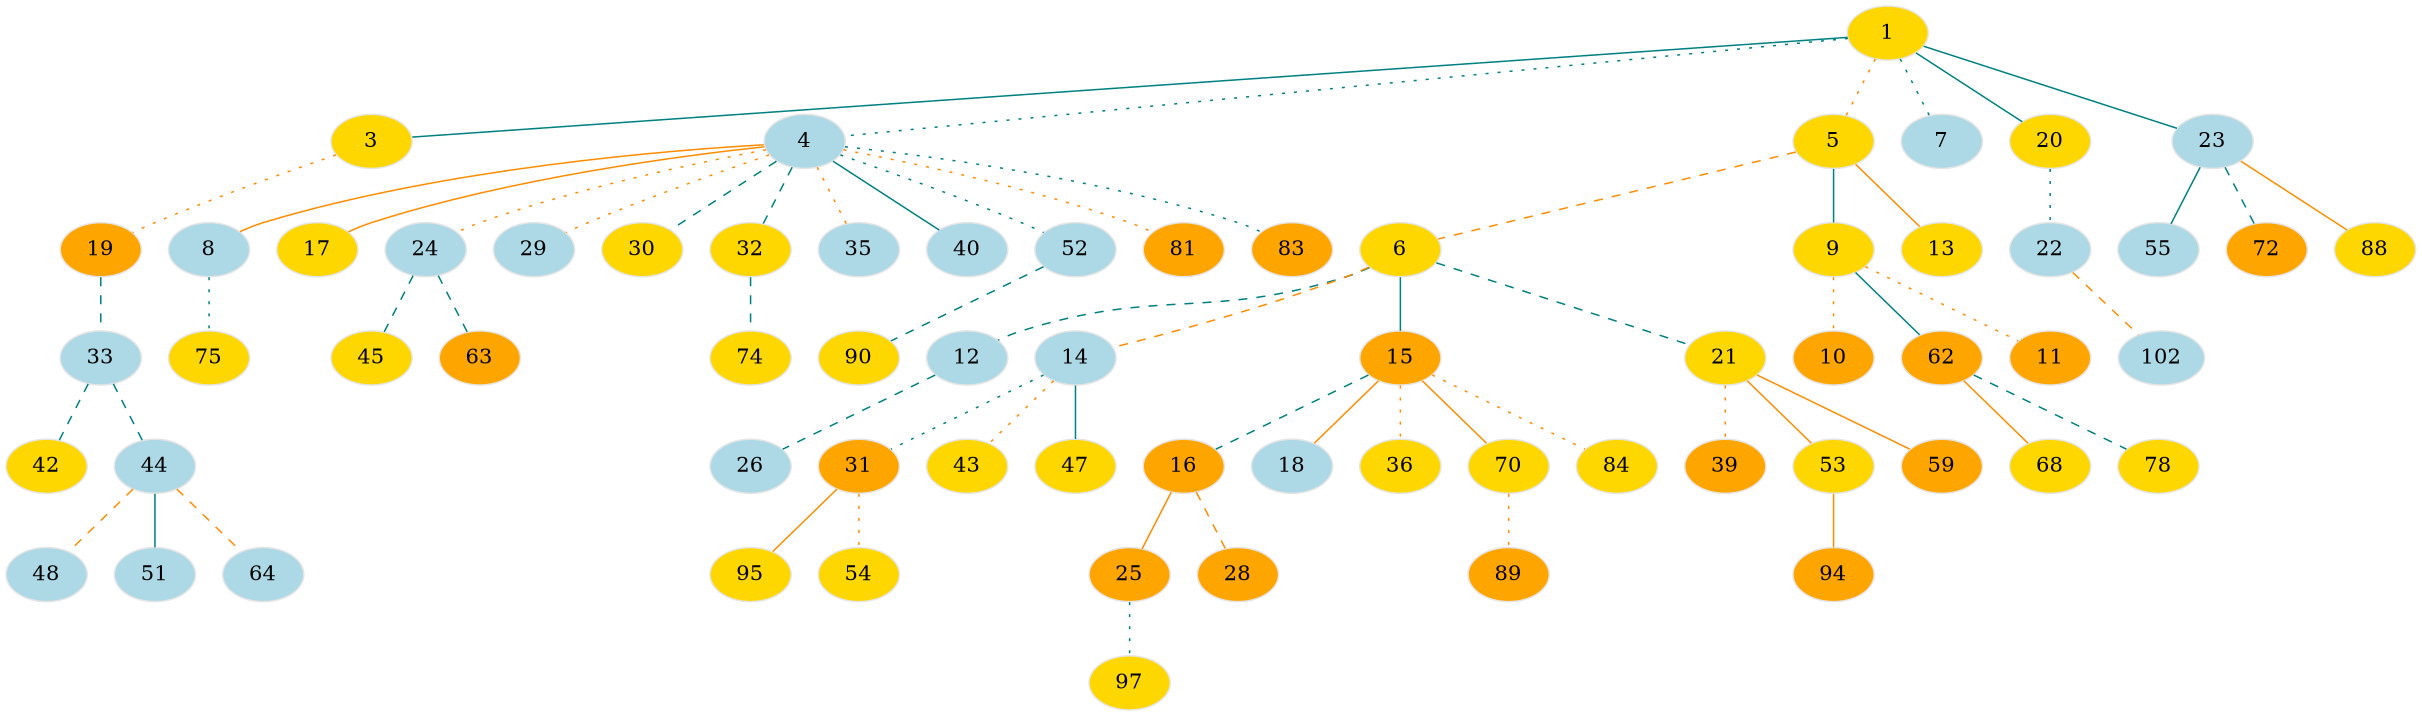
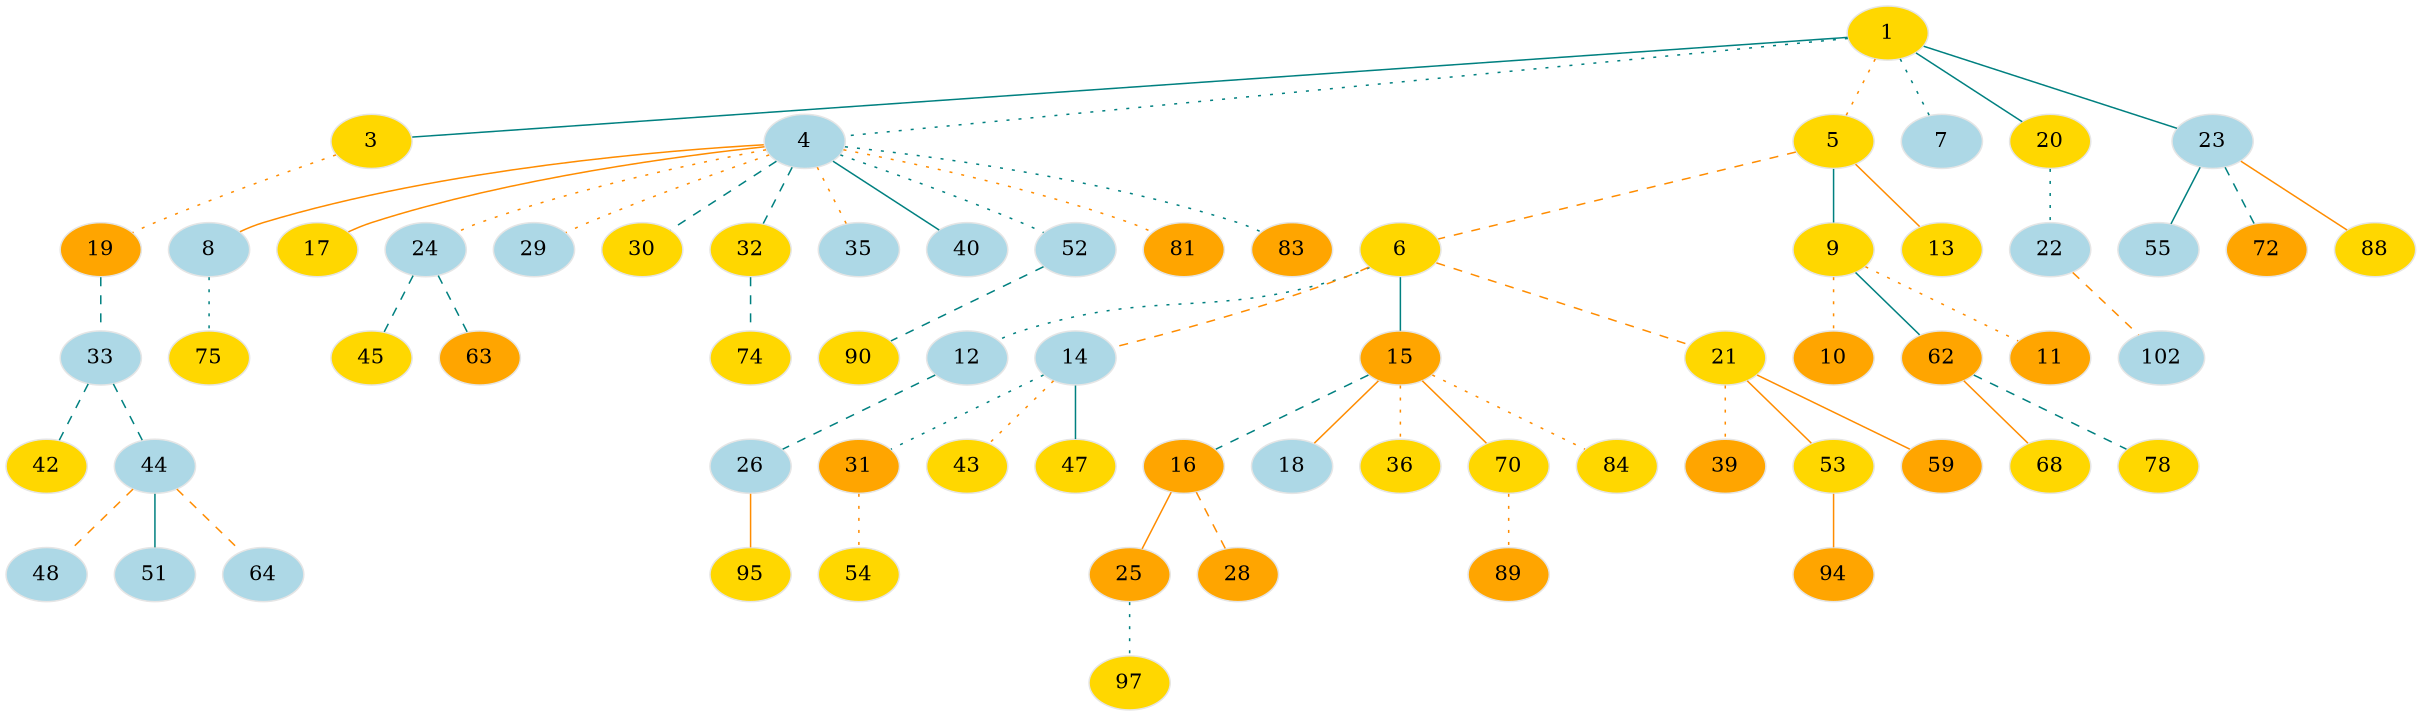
(1184, 304) -> (1184, 304)
(1563, 304) -> (1563, 304)
(805, 520) -> (751, 521)
